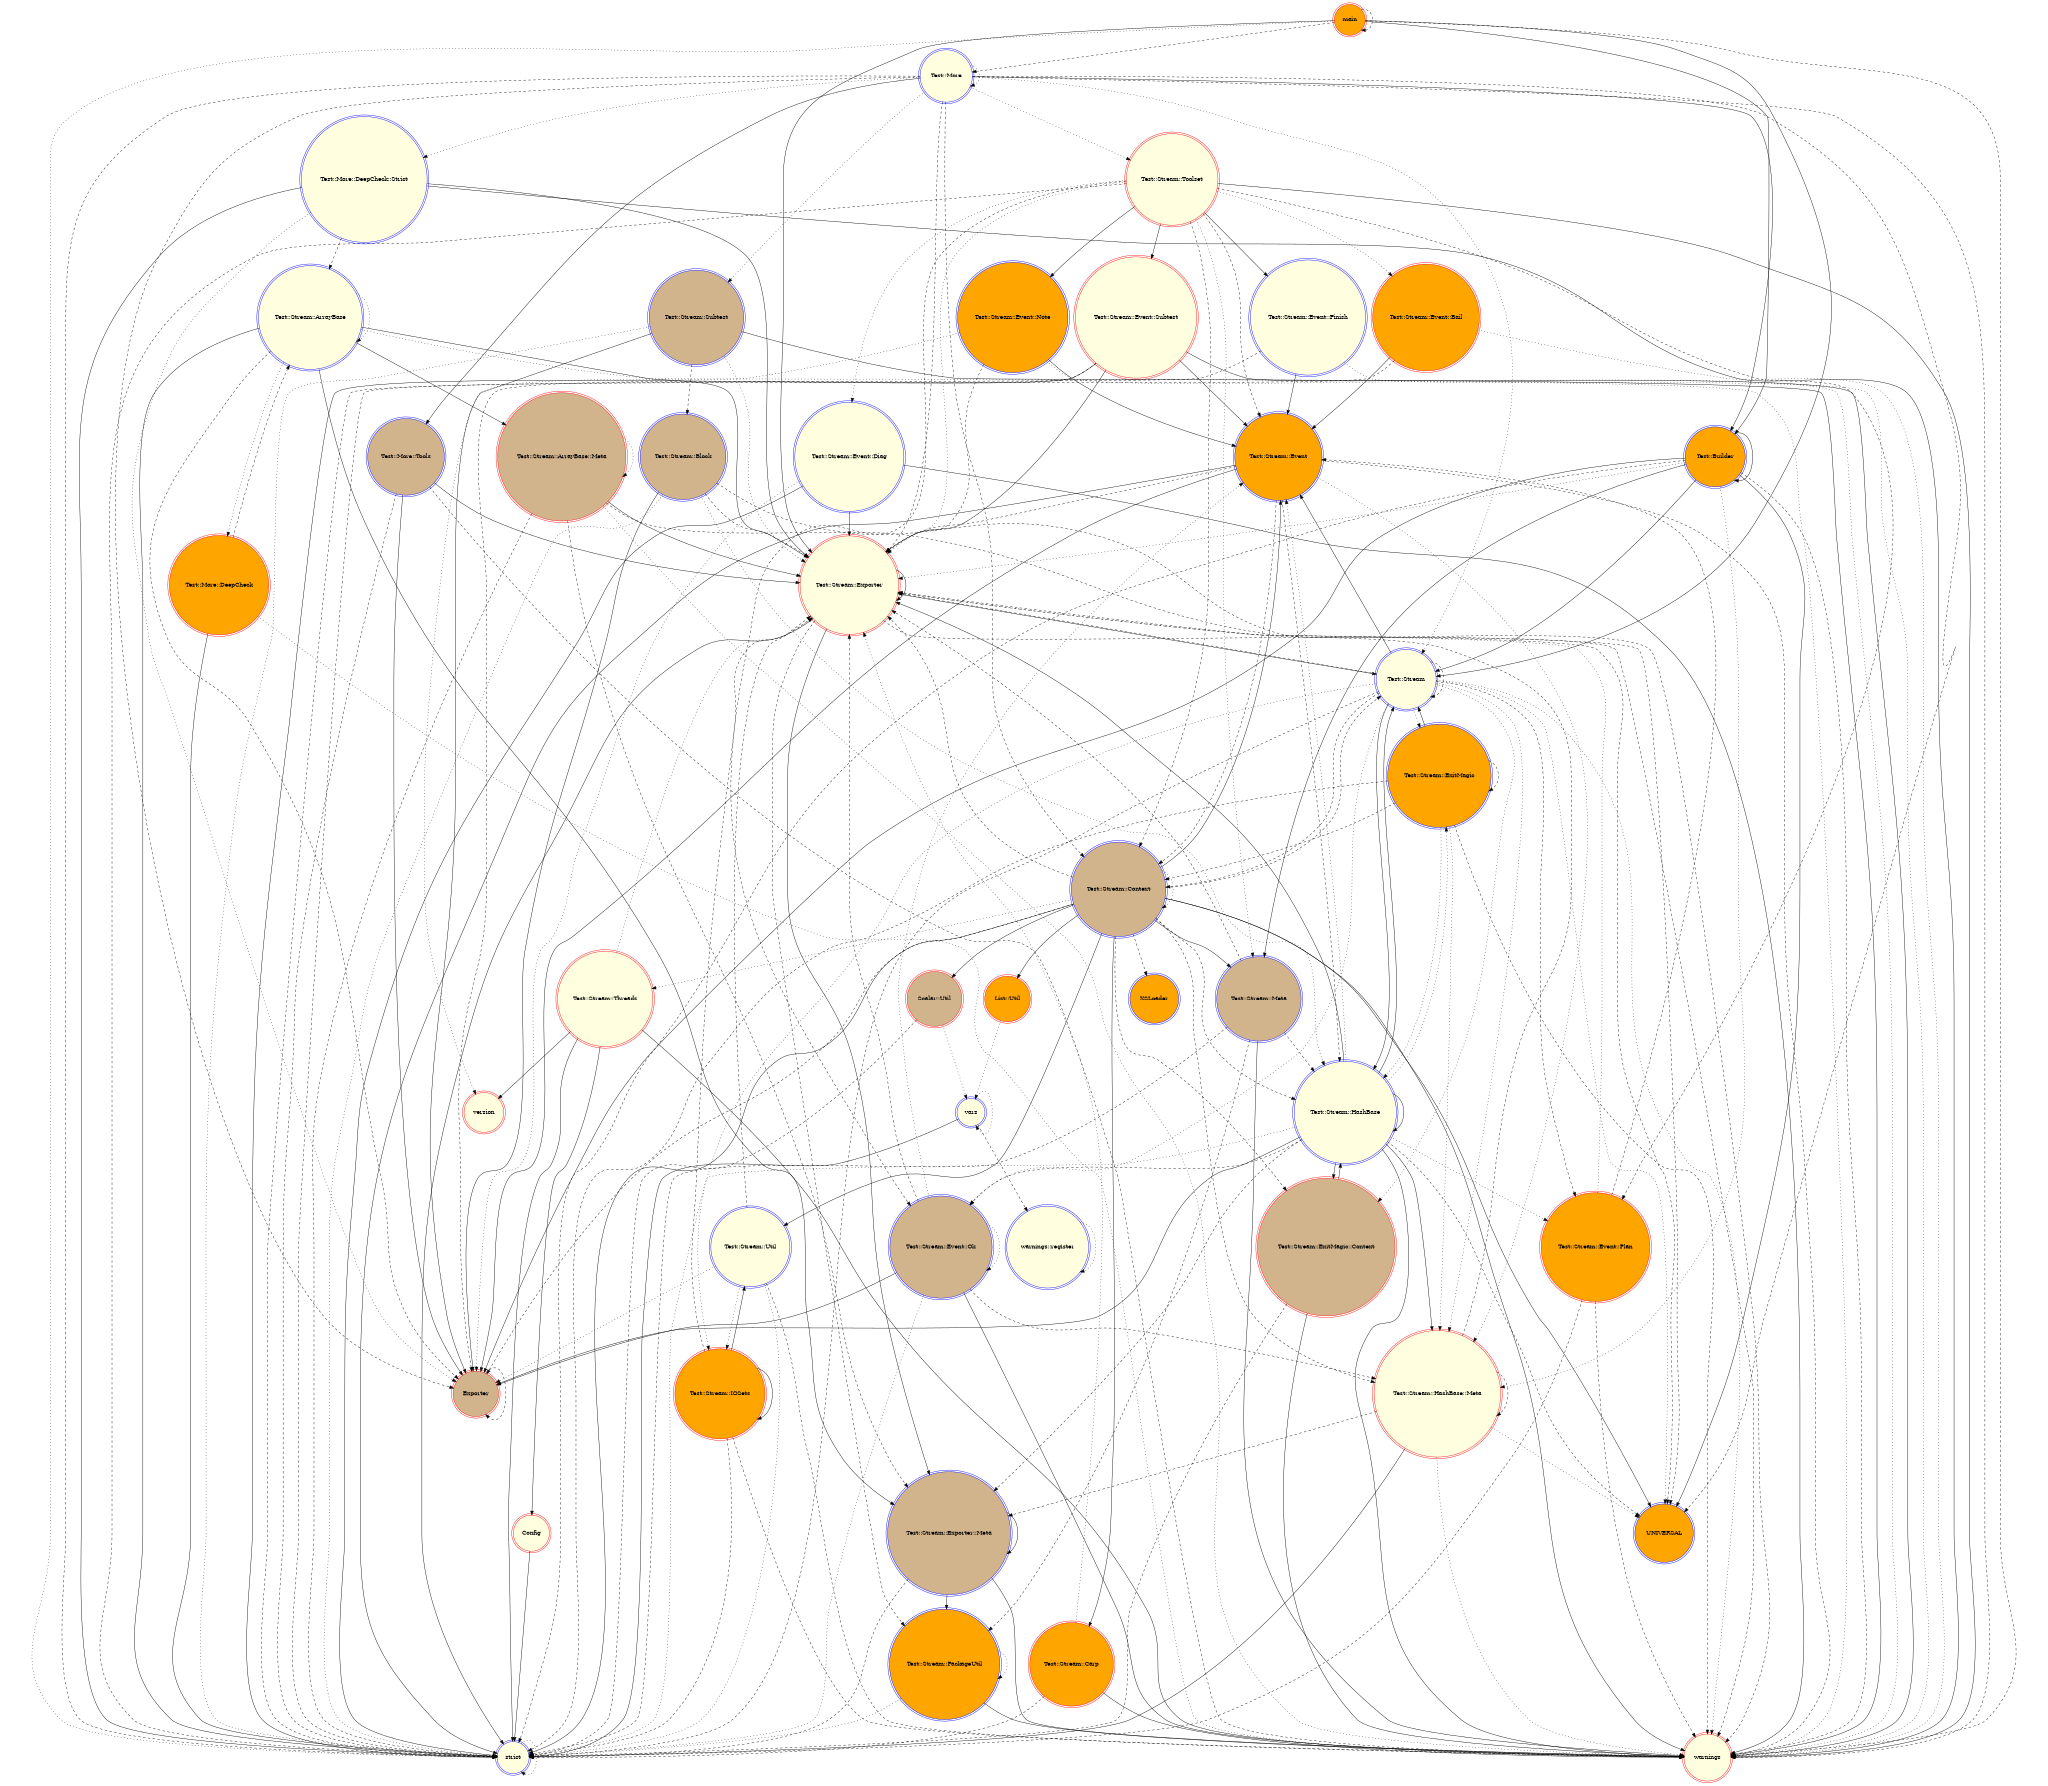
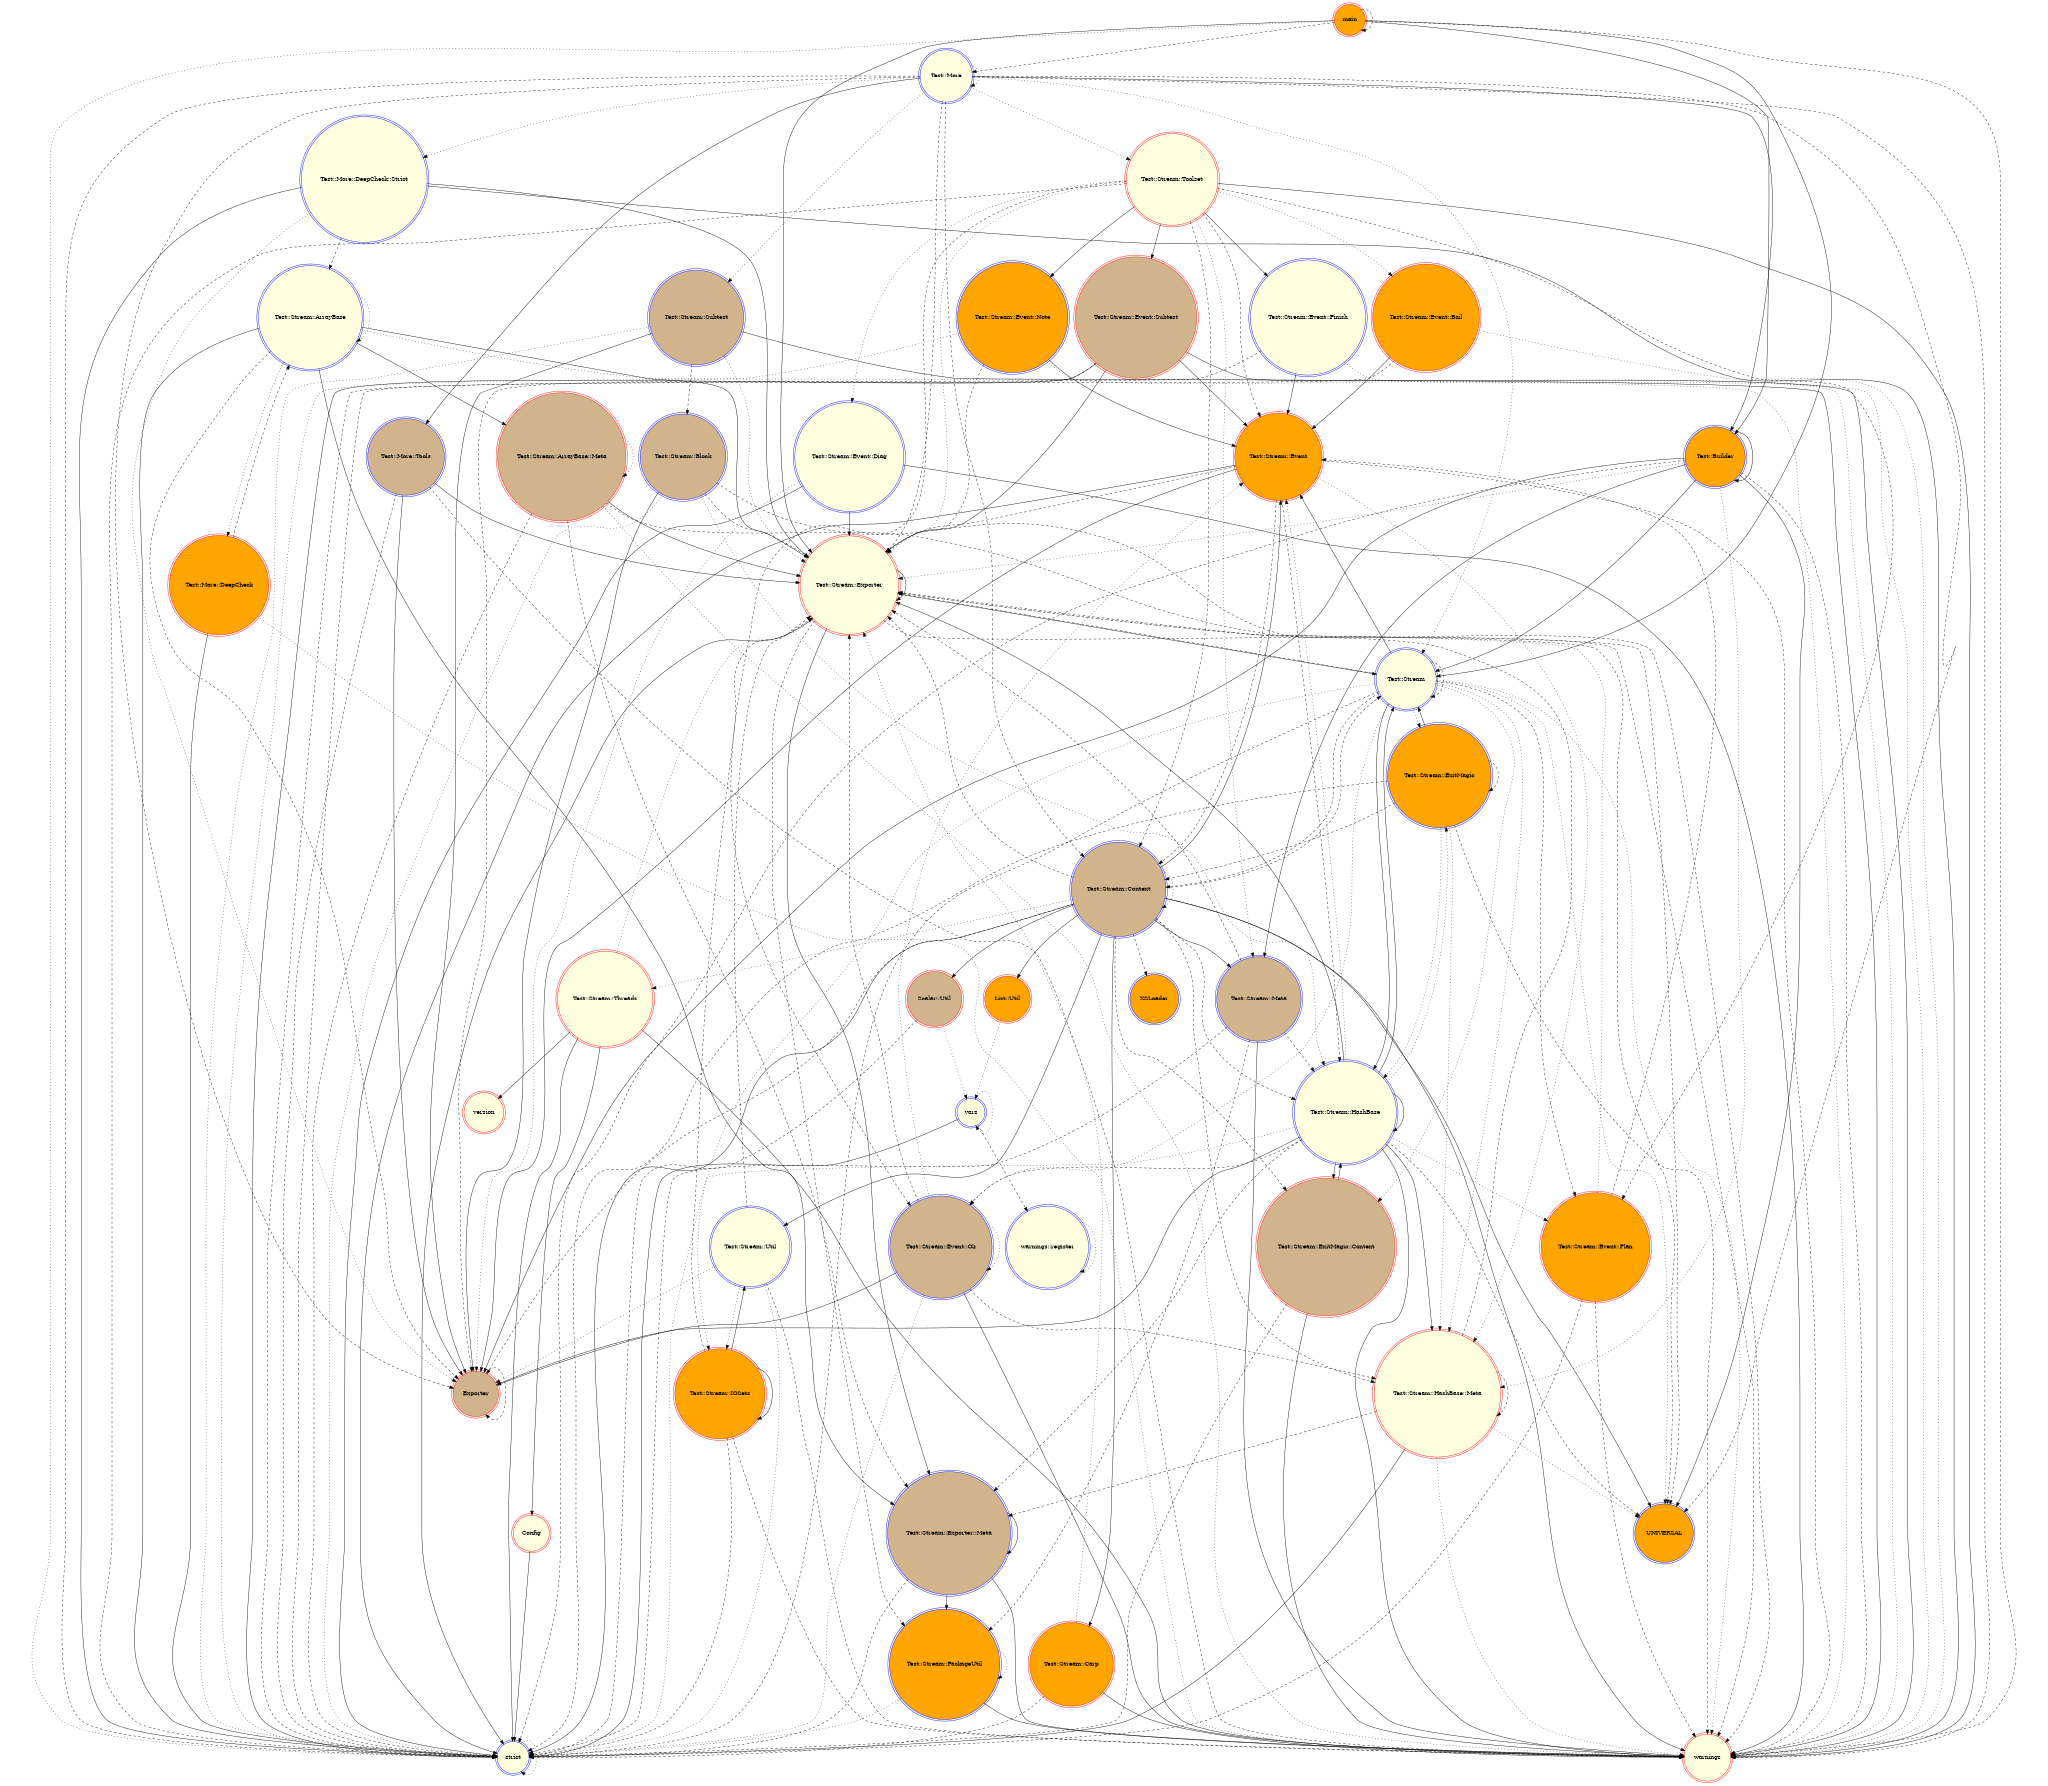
(1136, 318) -> (1136, 318)
(1278, 457) -> (1278, 457)
(451, 501) -> (256, 860)
